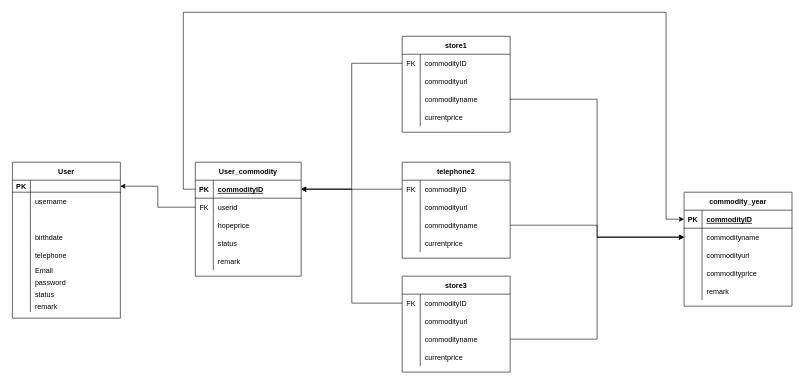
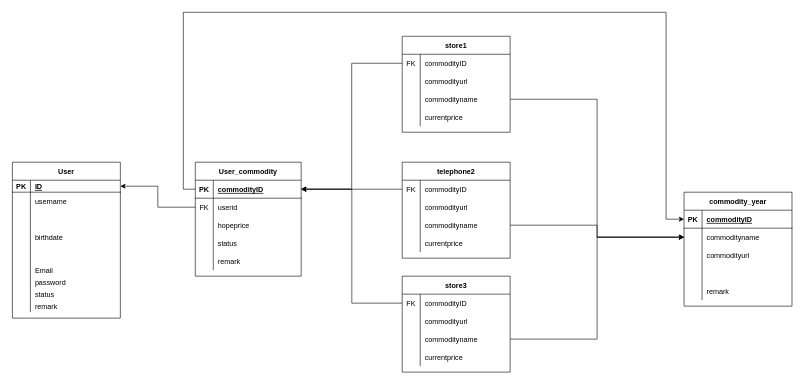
none -> (75, 186)
(75, 255) -> none
(747, 273) -> none
